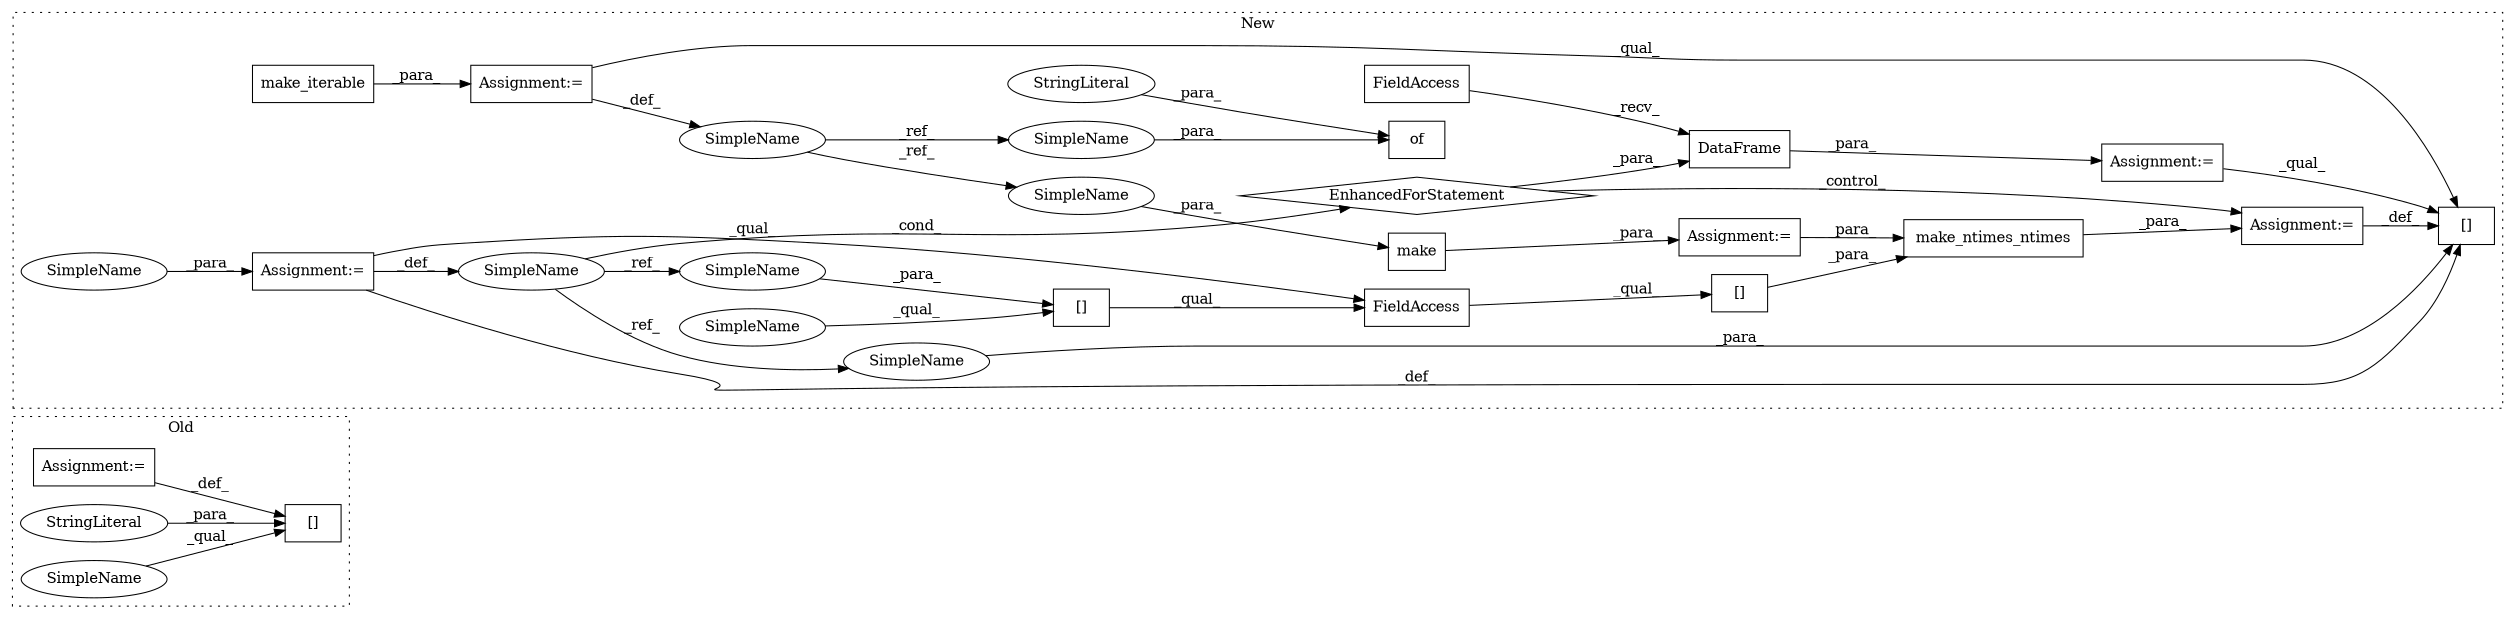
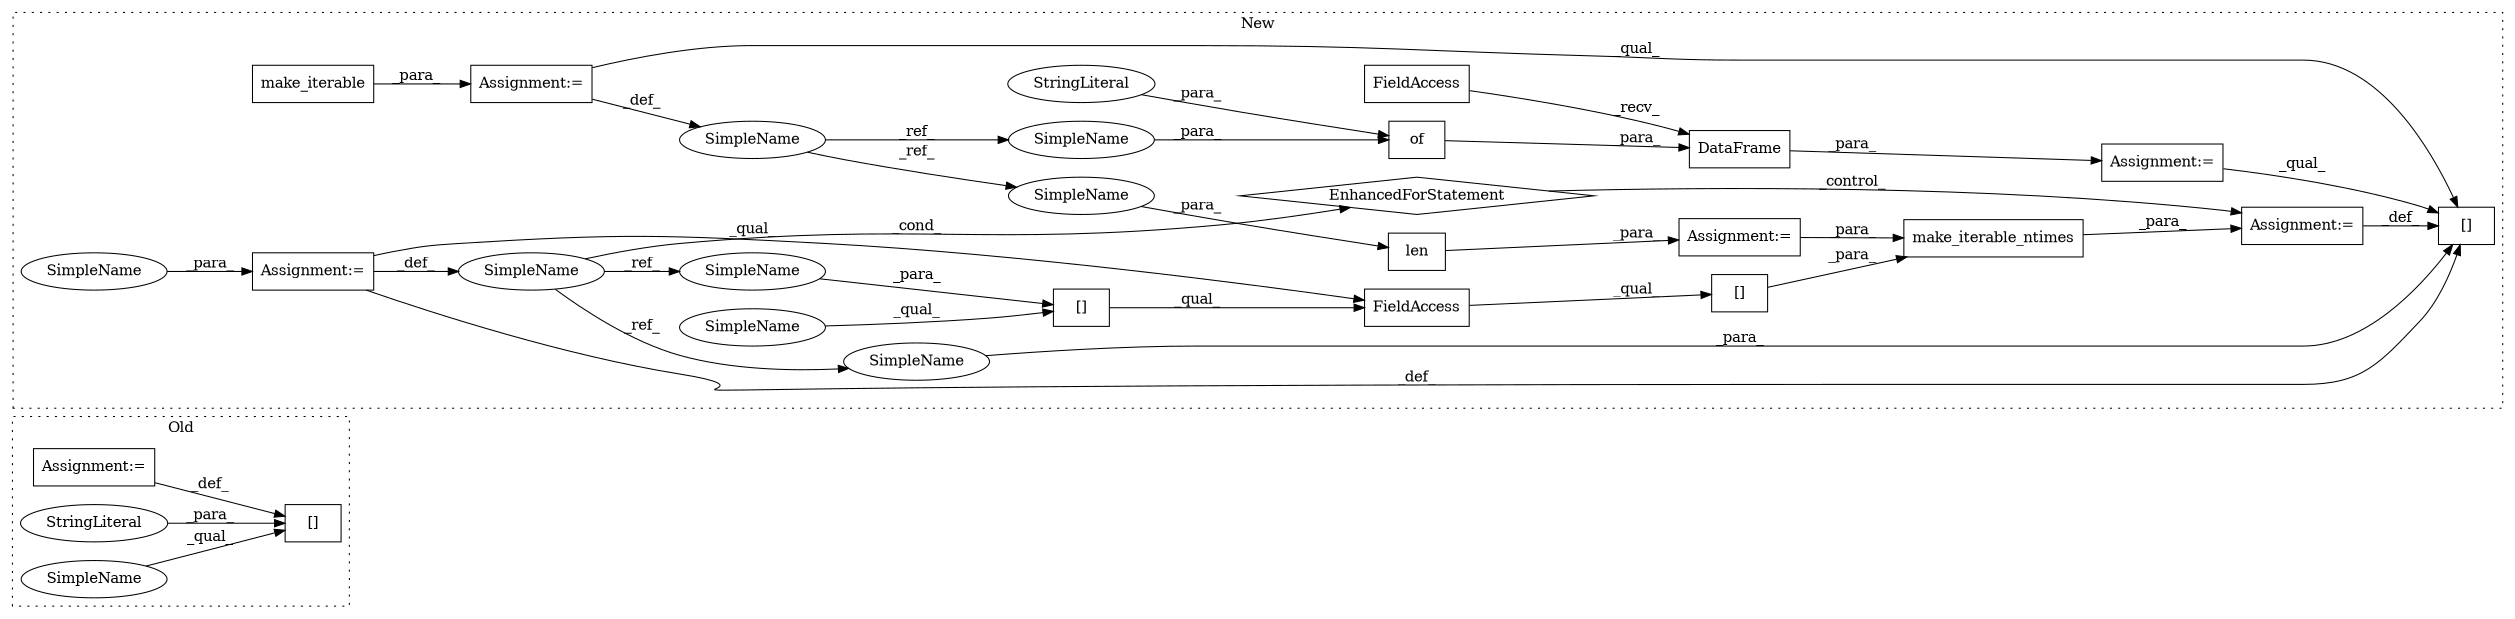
(1595, 177) -> (1562, 144)
(1993, 238) -> (1993, 238)
(1417, 252) -> (1417, 252)
